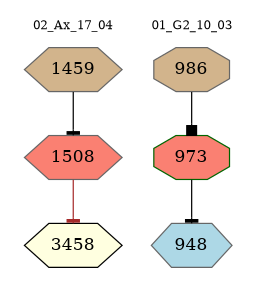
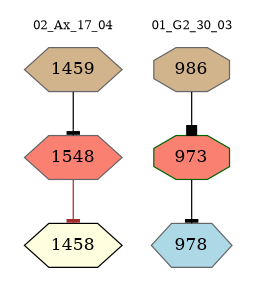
(192, 26) -> (192, 26)
(73, 157) -> (73, 157)
(73, 245) -> (73, 245)
(192, 245) -> (192, 245)
